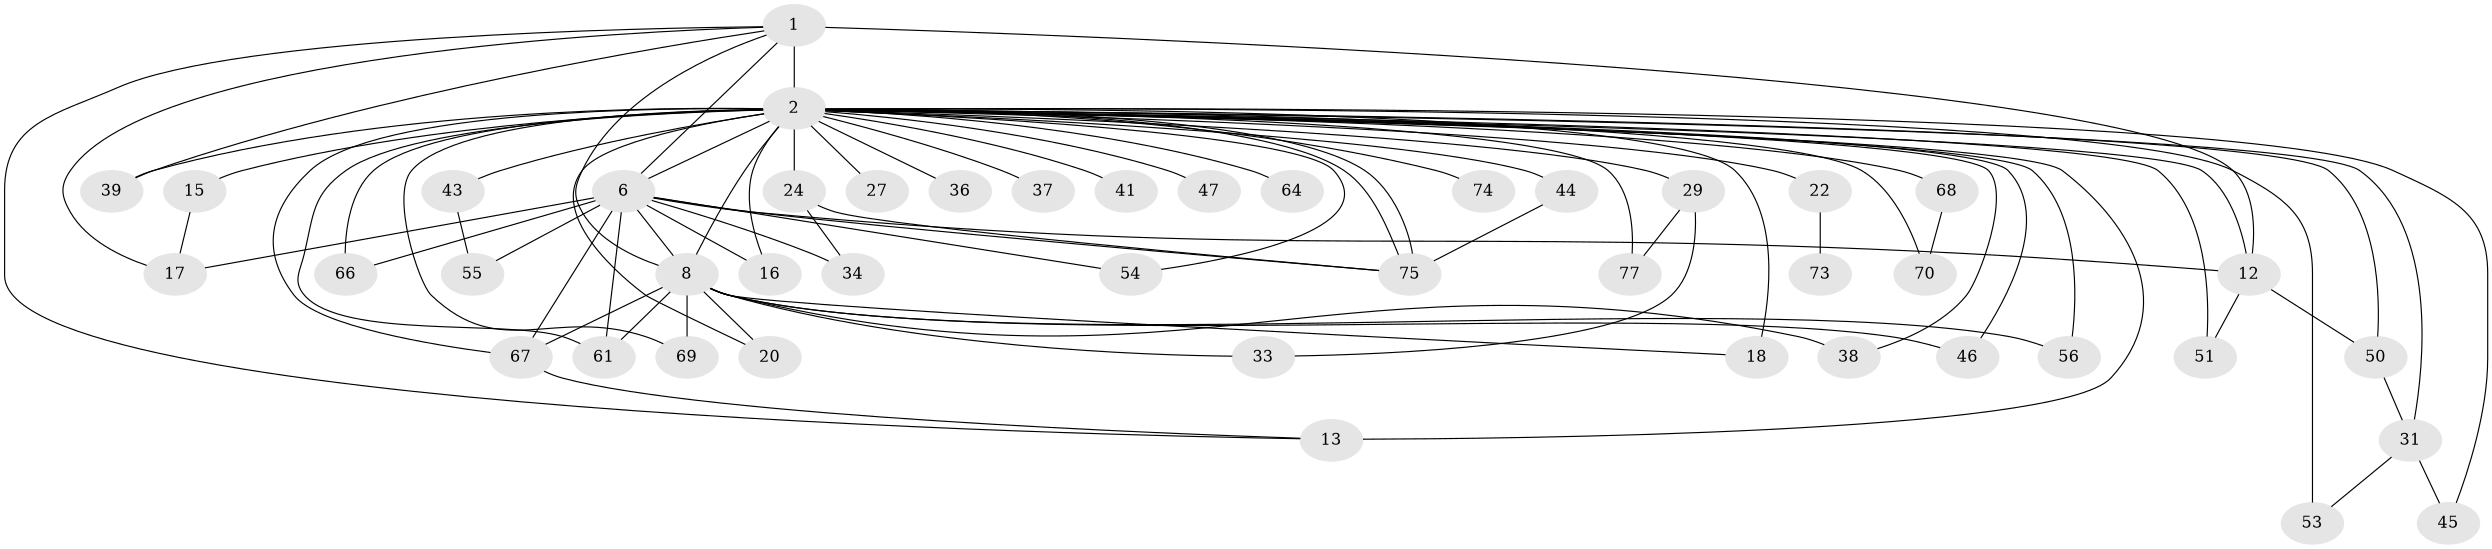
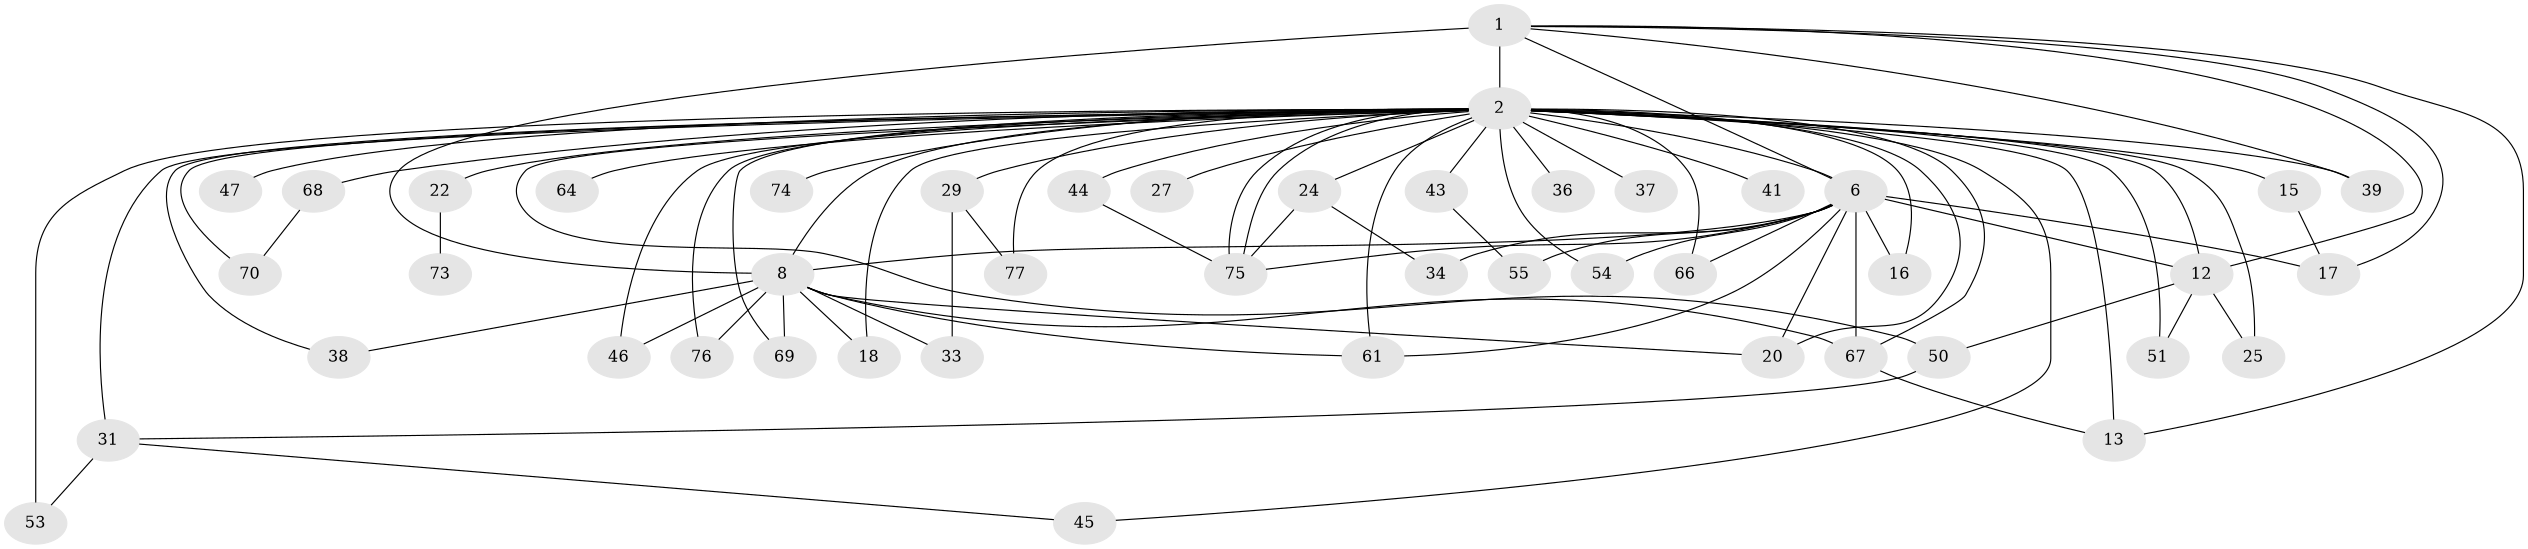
none -> (1815, 274)
(2069, 357) -> (702, 357)
none -> (2254, 357)
